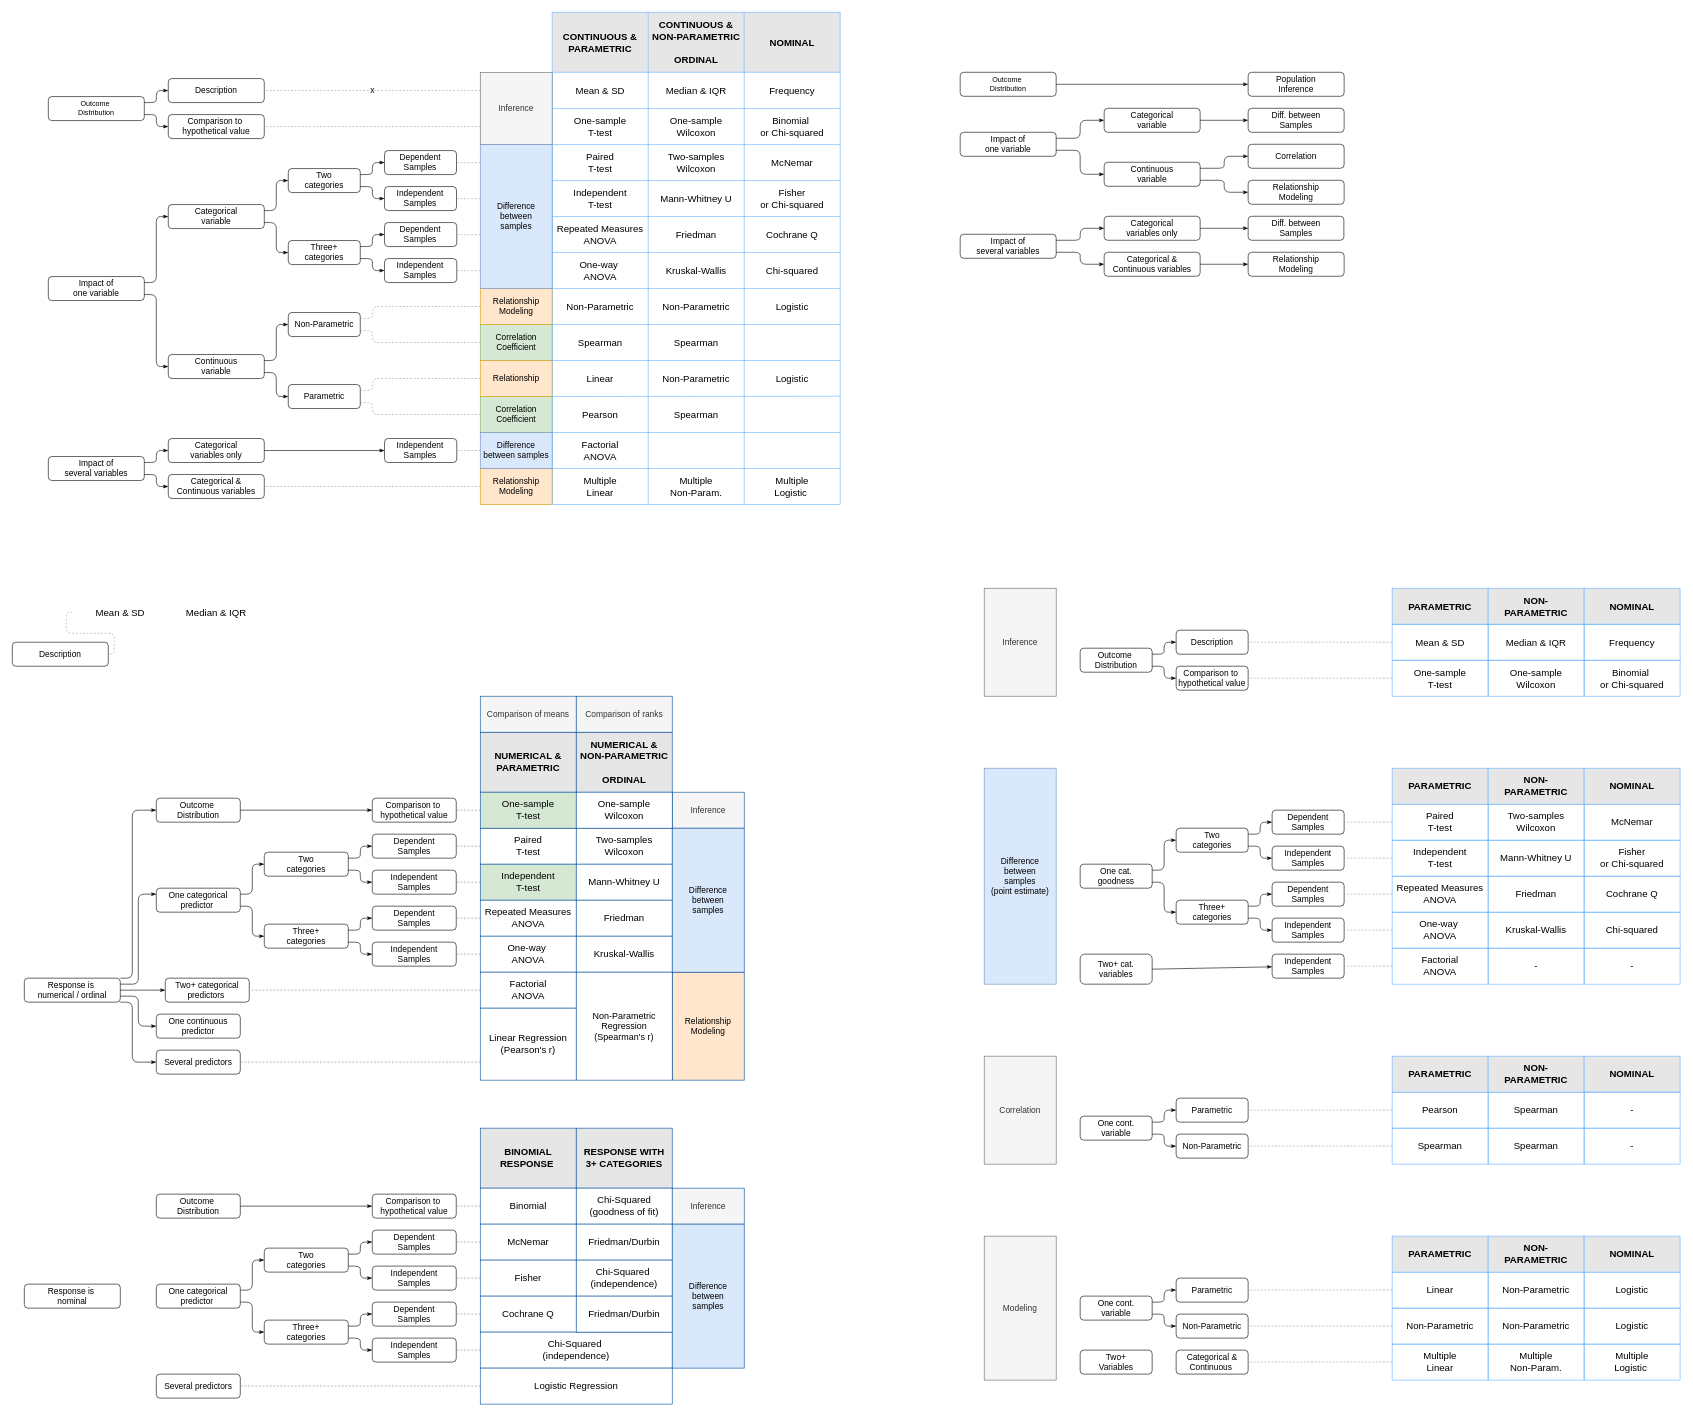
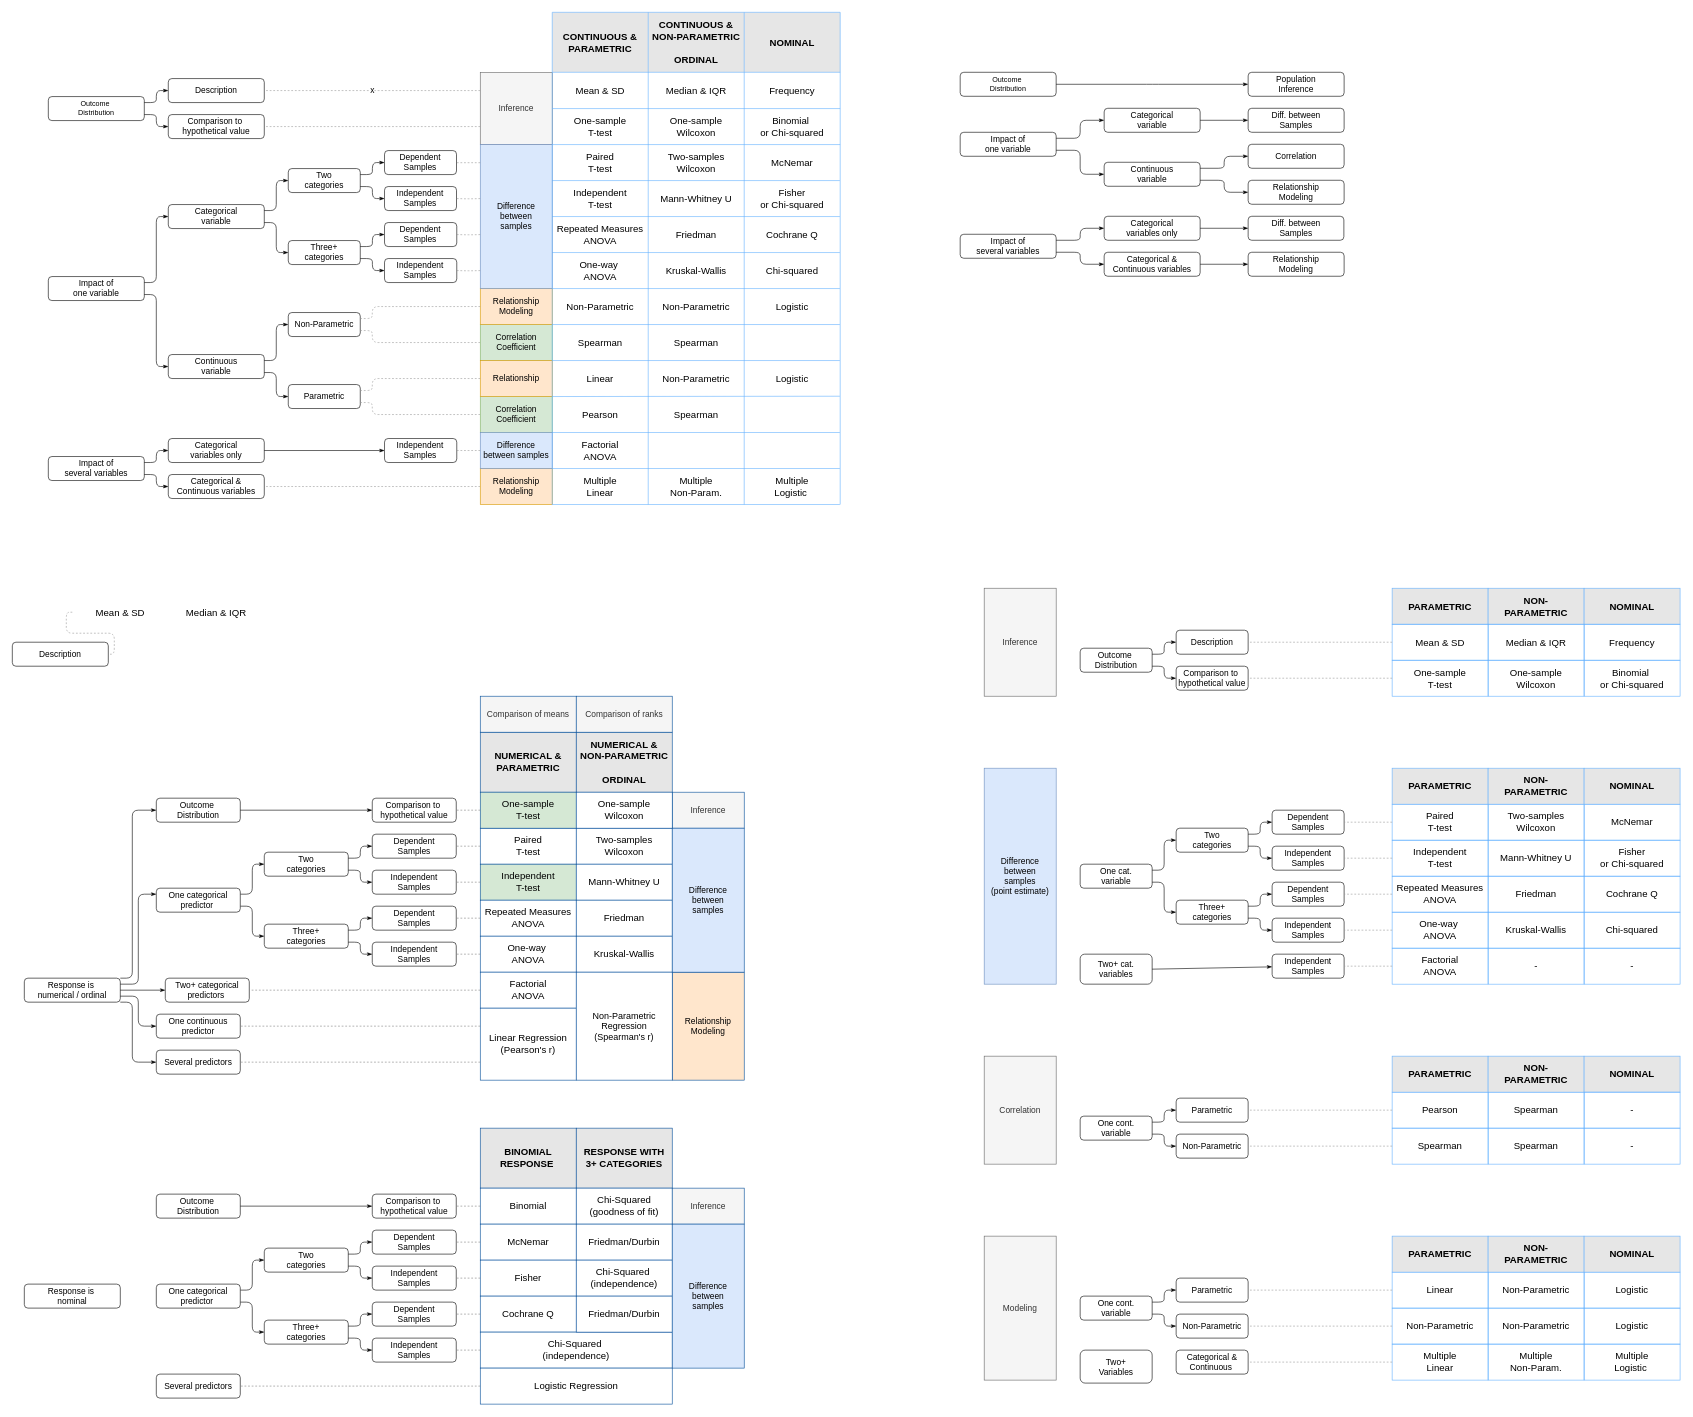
(1116, 876) -> (1116, 876)
none -> (360, 1026)
(1116, 1362) -> (1116, 1367)
